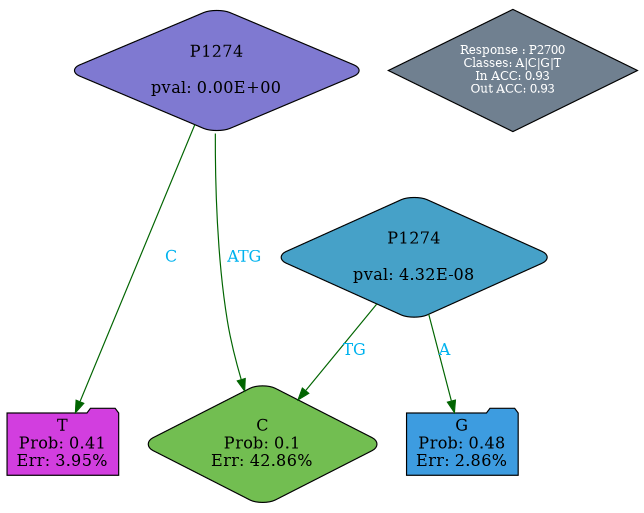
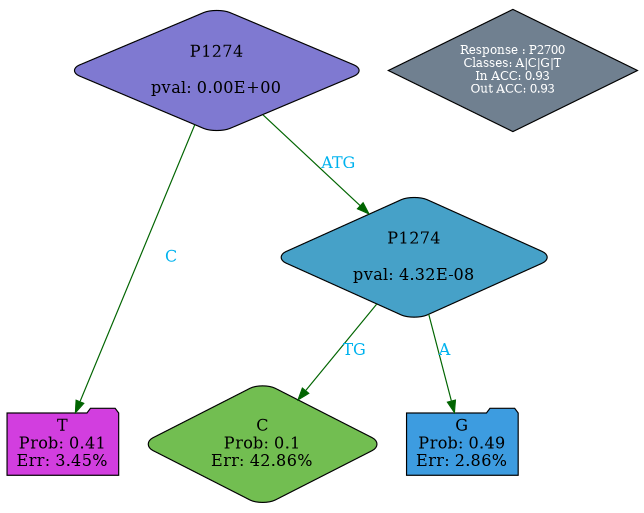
(220, 258) -> (312, 160)
(63, 444) -> (63, 444)
(462, 444) -> (462, 444)
